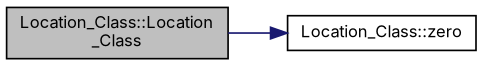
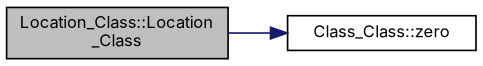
(382, 33) -> (382, 33)
